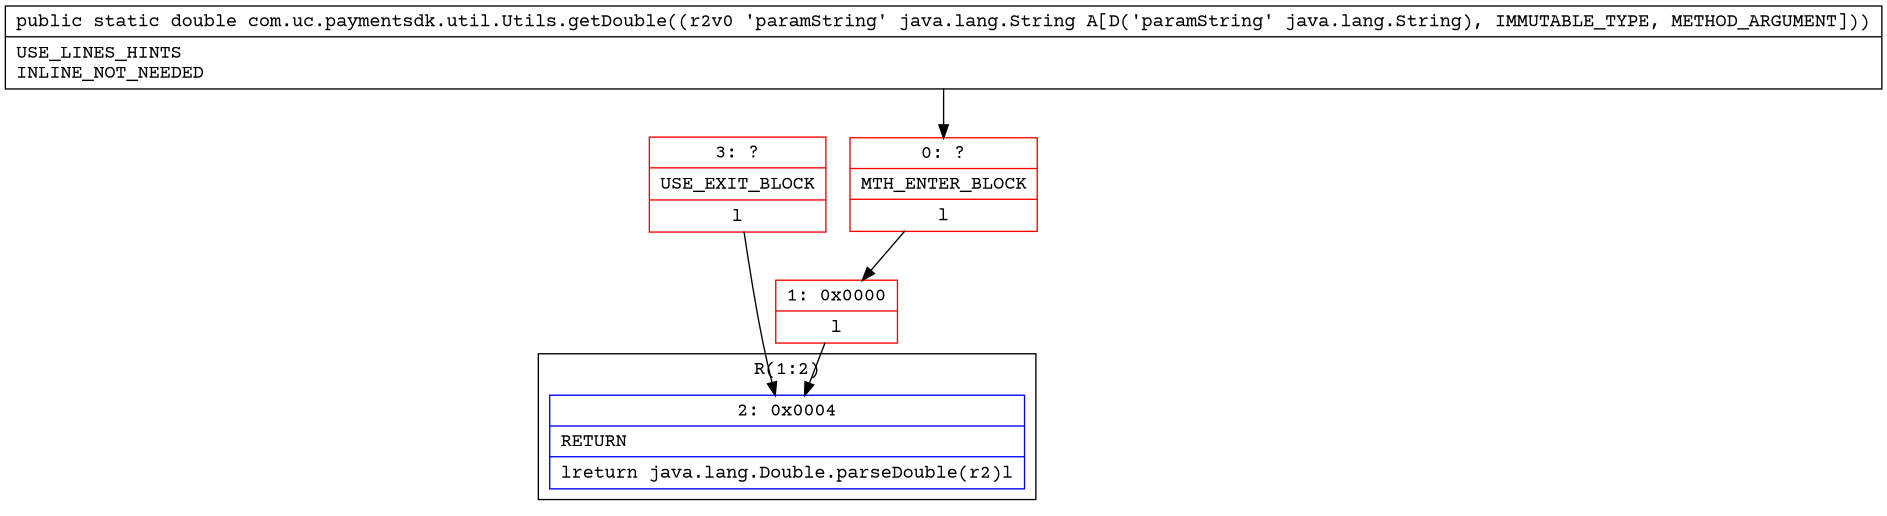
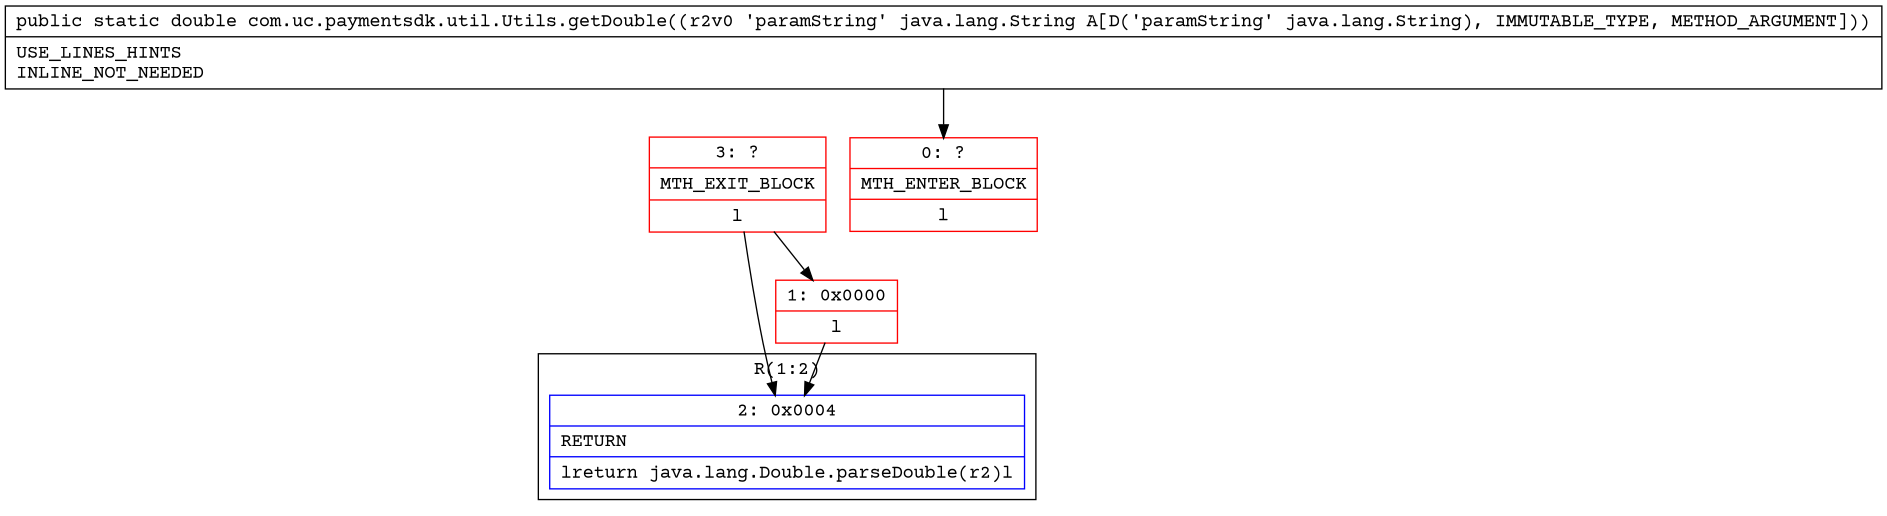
(738, 183) -> (738, 183)
(888, 251) -> (789, 251)
